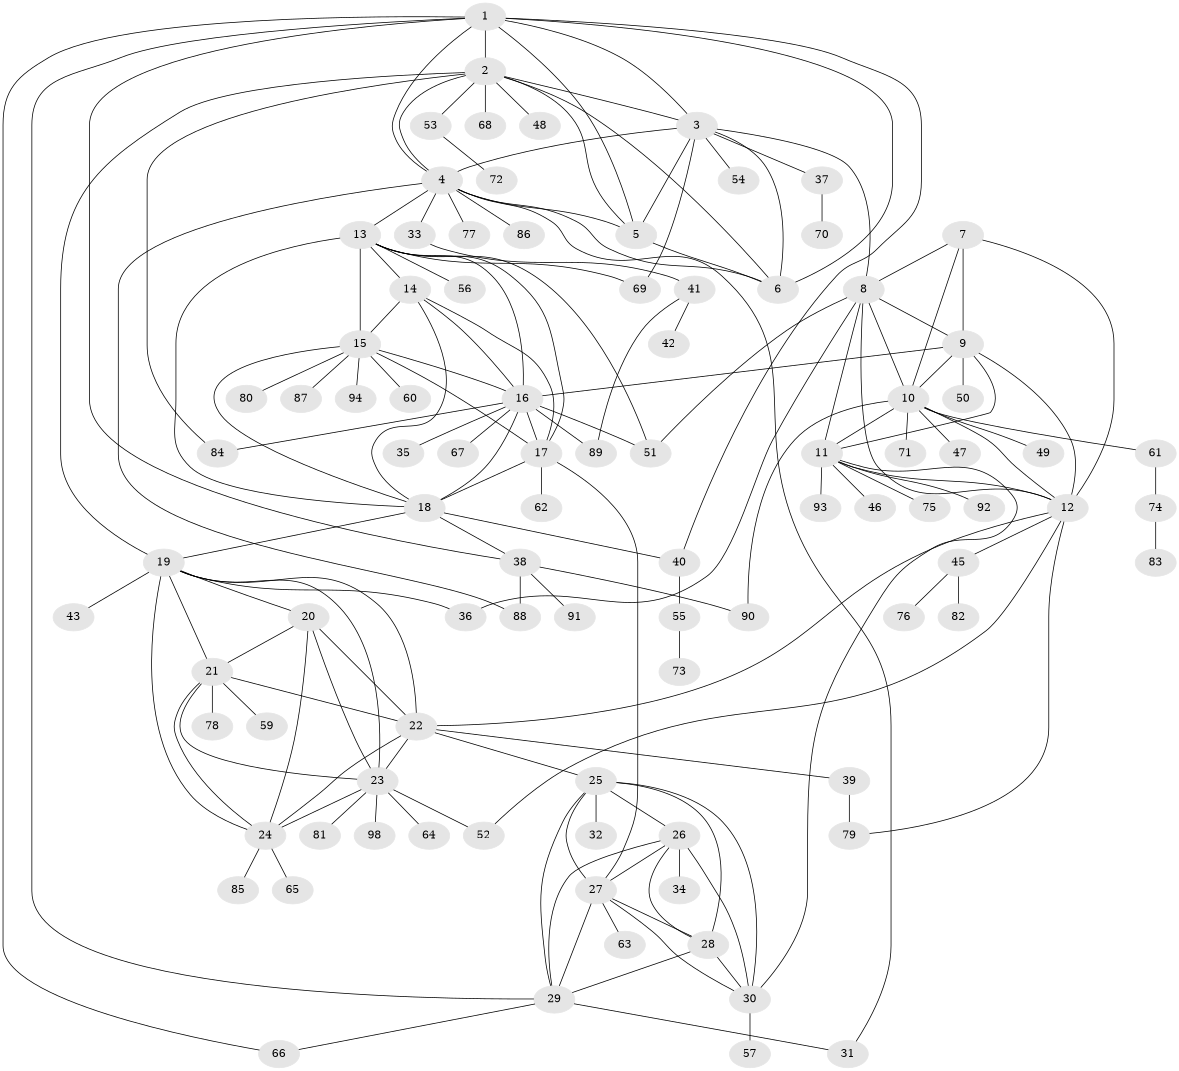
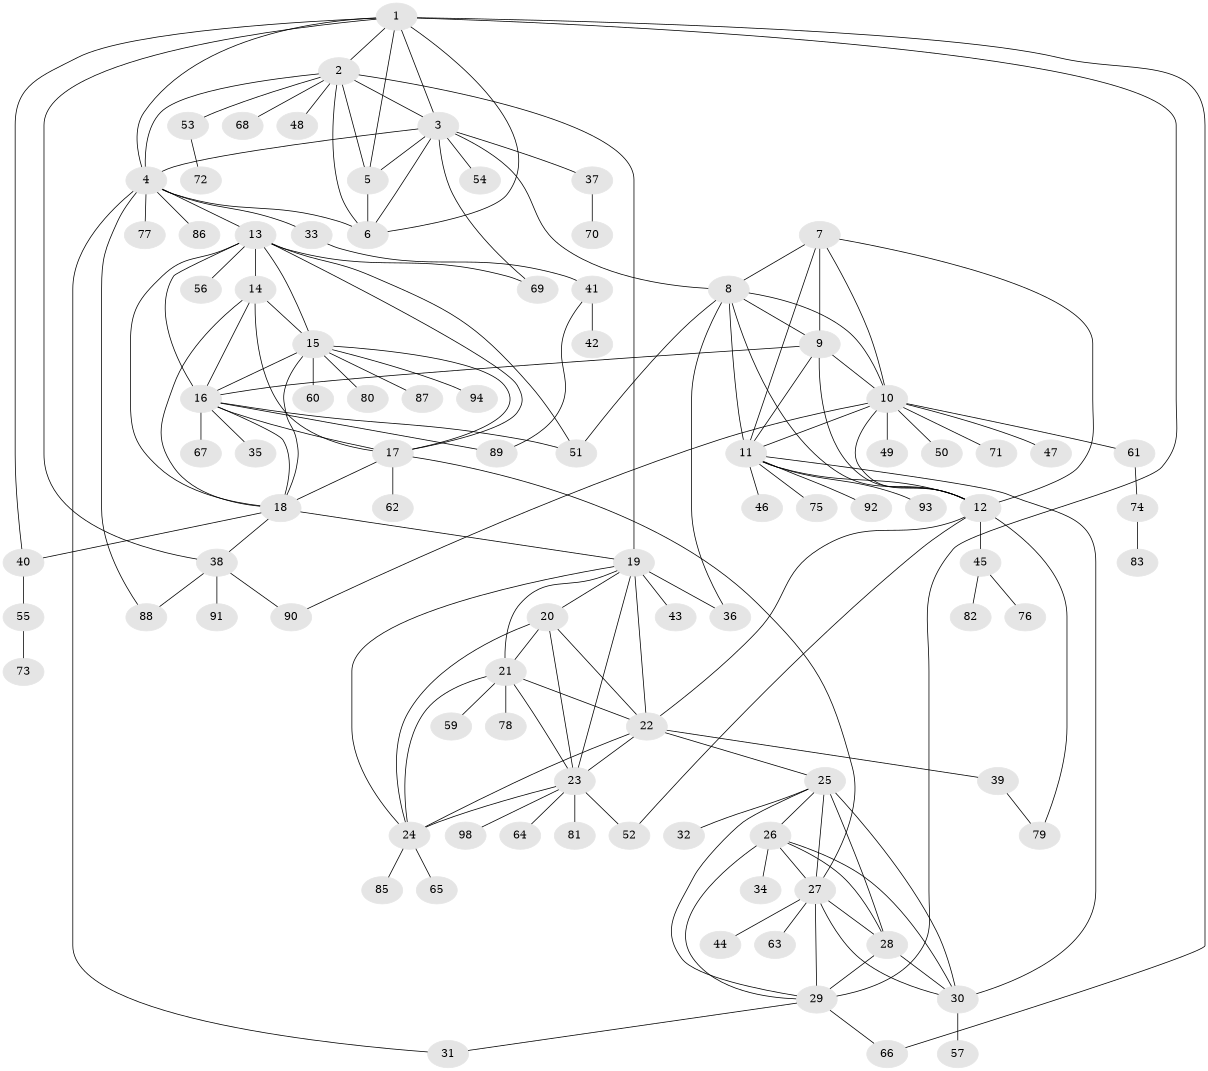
(568, 212) -> none
none -> (785, 339)
(963, 372) -> (914, 426)
(218, 453) -> none
none -> (720, 945)
